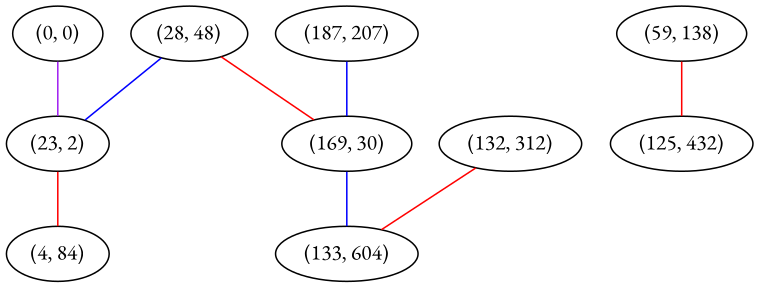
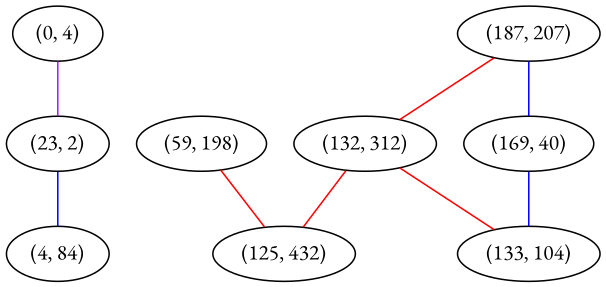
(58, 34) -> (58, 34)
(189, 34) -> none
(682, 34) -> (202, 144)
none -> (447, 89)
(347, 144) -> (529, 144)
(58, 199) -> (58, 199)
none -> (325, 199)
(347, 254) -> (529, 254)
